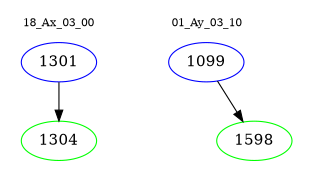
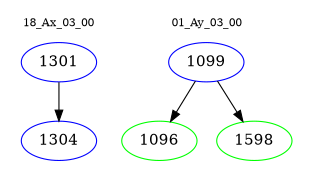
(207, 23) -> (207, 23)
(59, 141) -> (59, 141)
none -> (159, 141)
